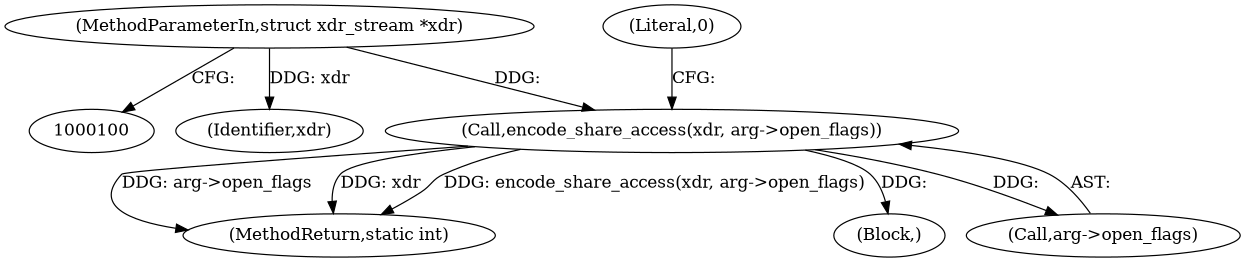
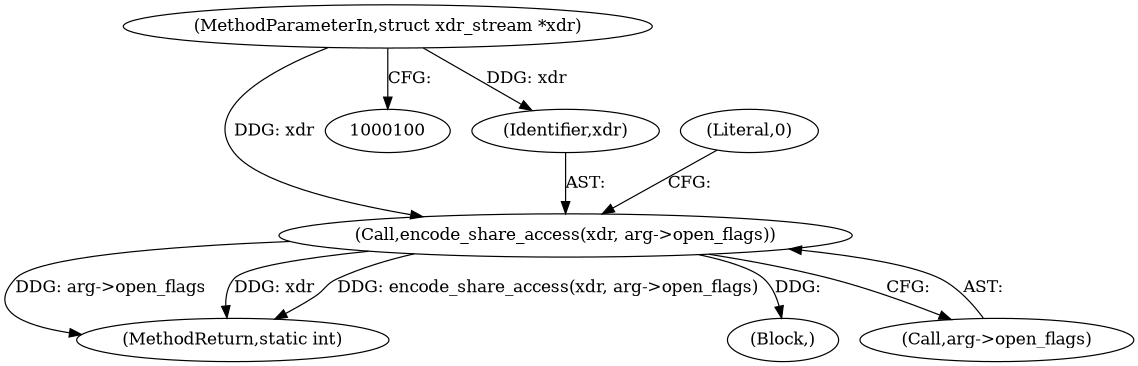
(520, 79) -> (274, 131)
none -> (566, 177)
(1019, 183) -> (911, 288)
